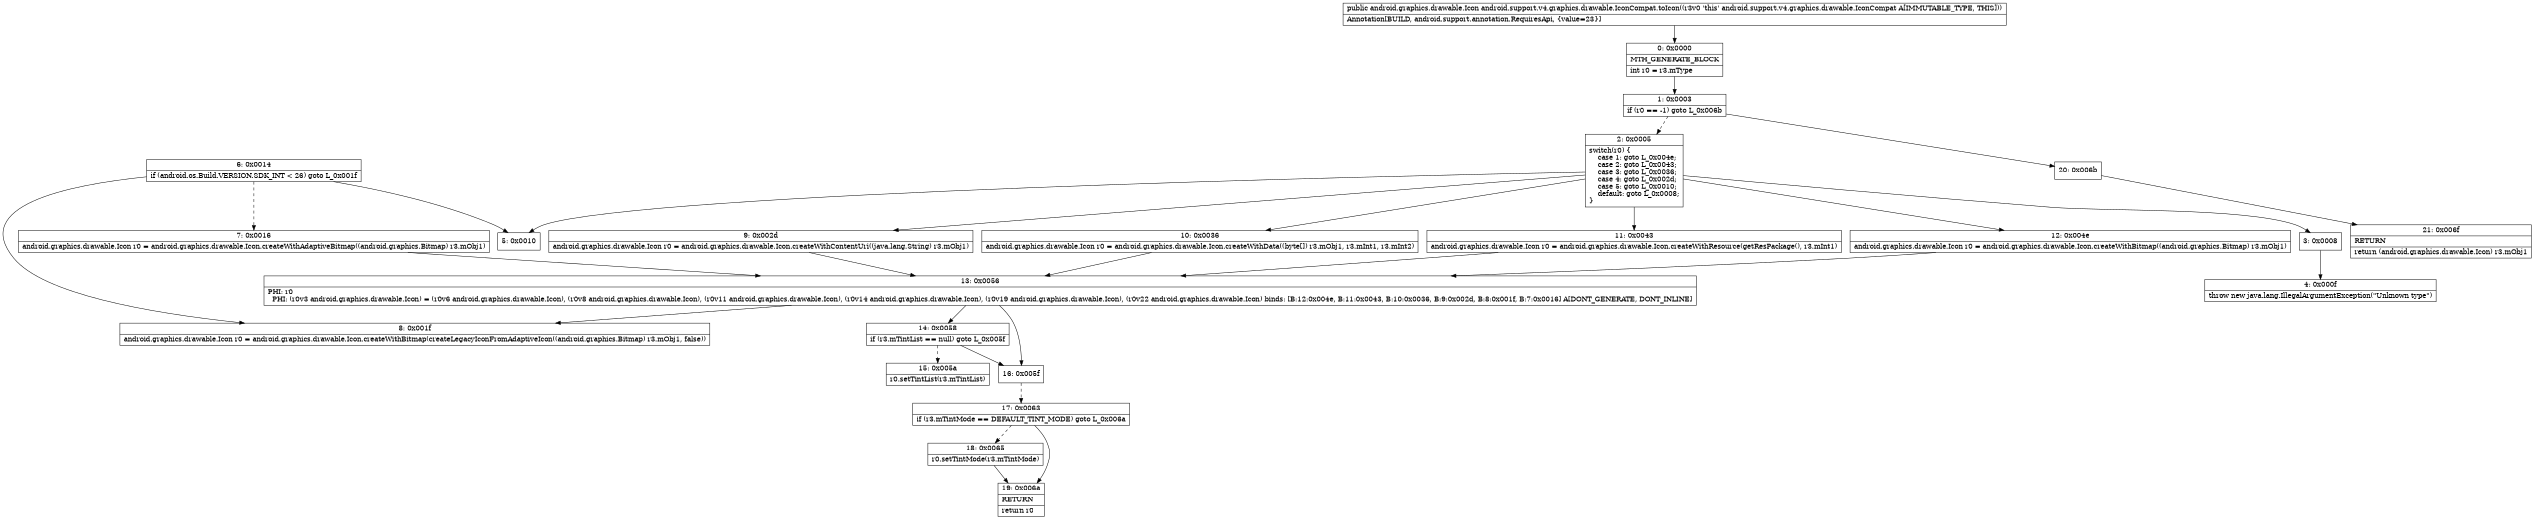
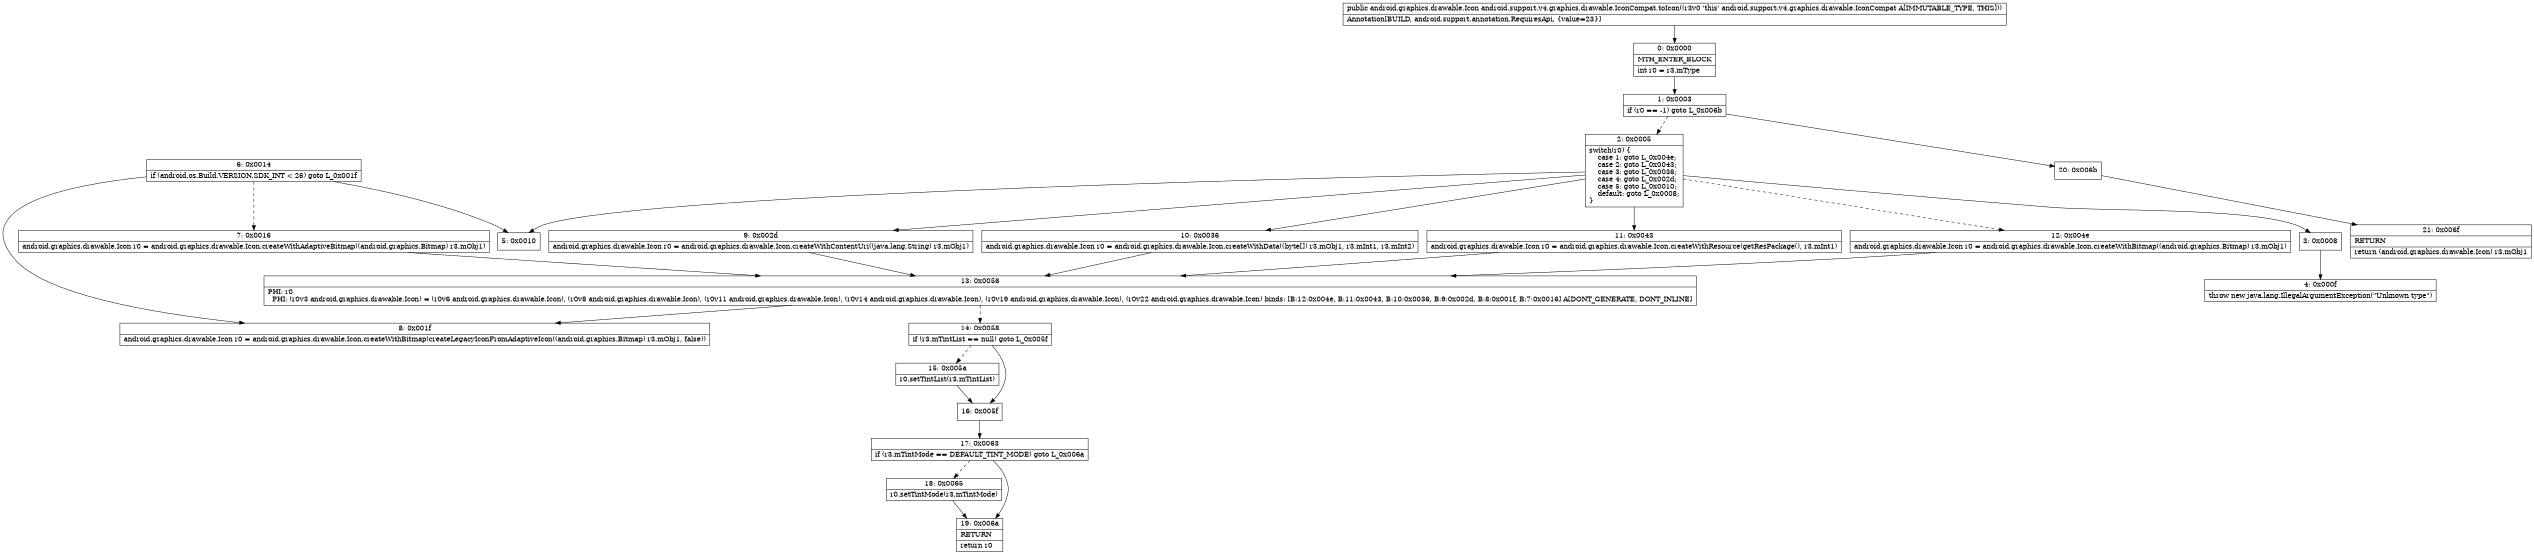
(1675, 60) -> (1675, 60)
(1841, 204) -> (1841, 204)
(959, 313) -> (980, 312)
(1017, 330) -> (963, 392)
(1021, 391) -> (980, 427)
